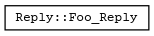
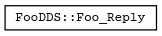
(77, 18) -> (81, 18)
